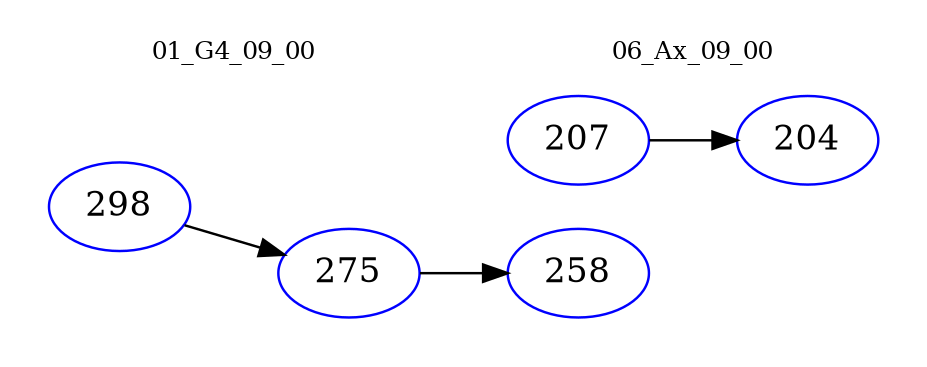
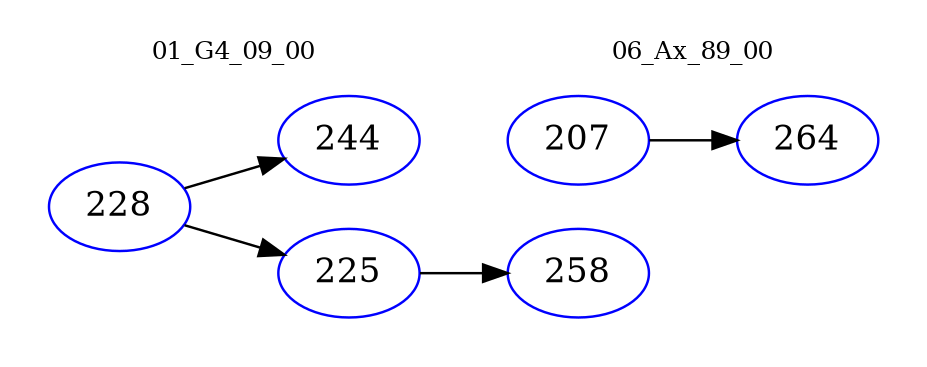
(693, 53) -> (693, 53)
none -> (349, 140)
(808, 140) -> (808, 140)
(120, 207) -> (120, 207)
(349, 273) -> (349, 273)
